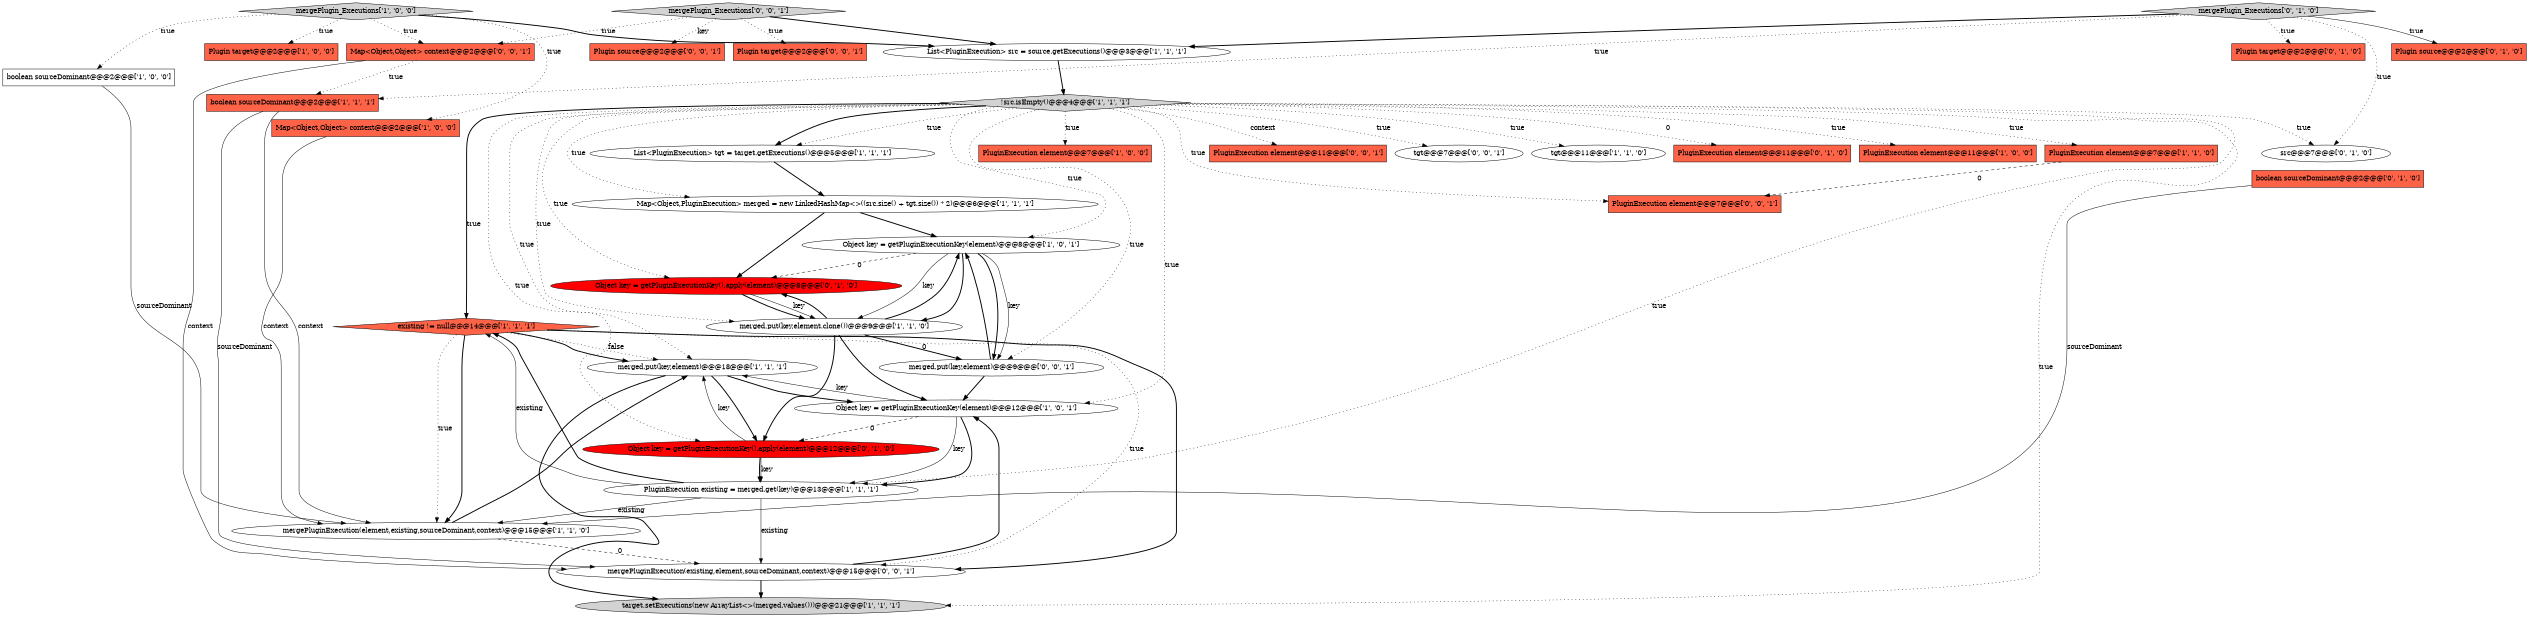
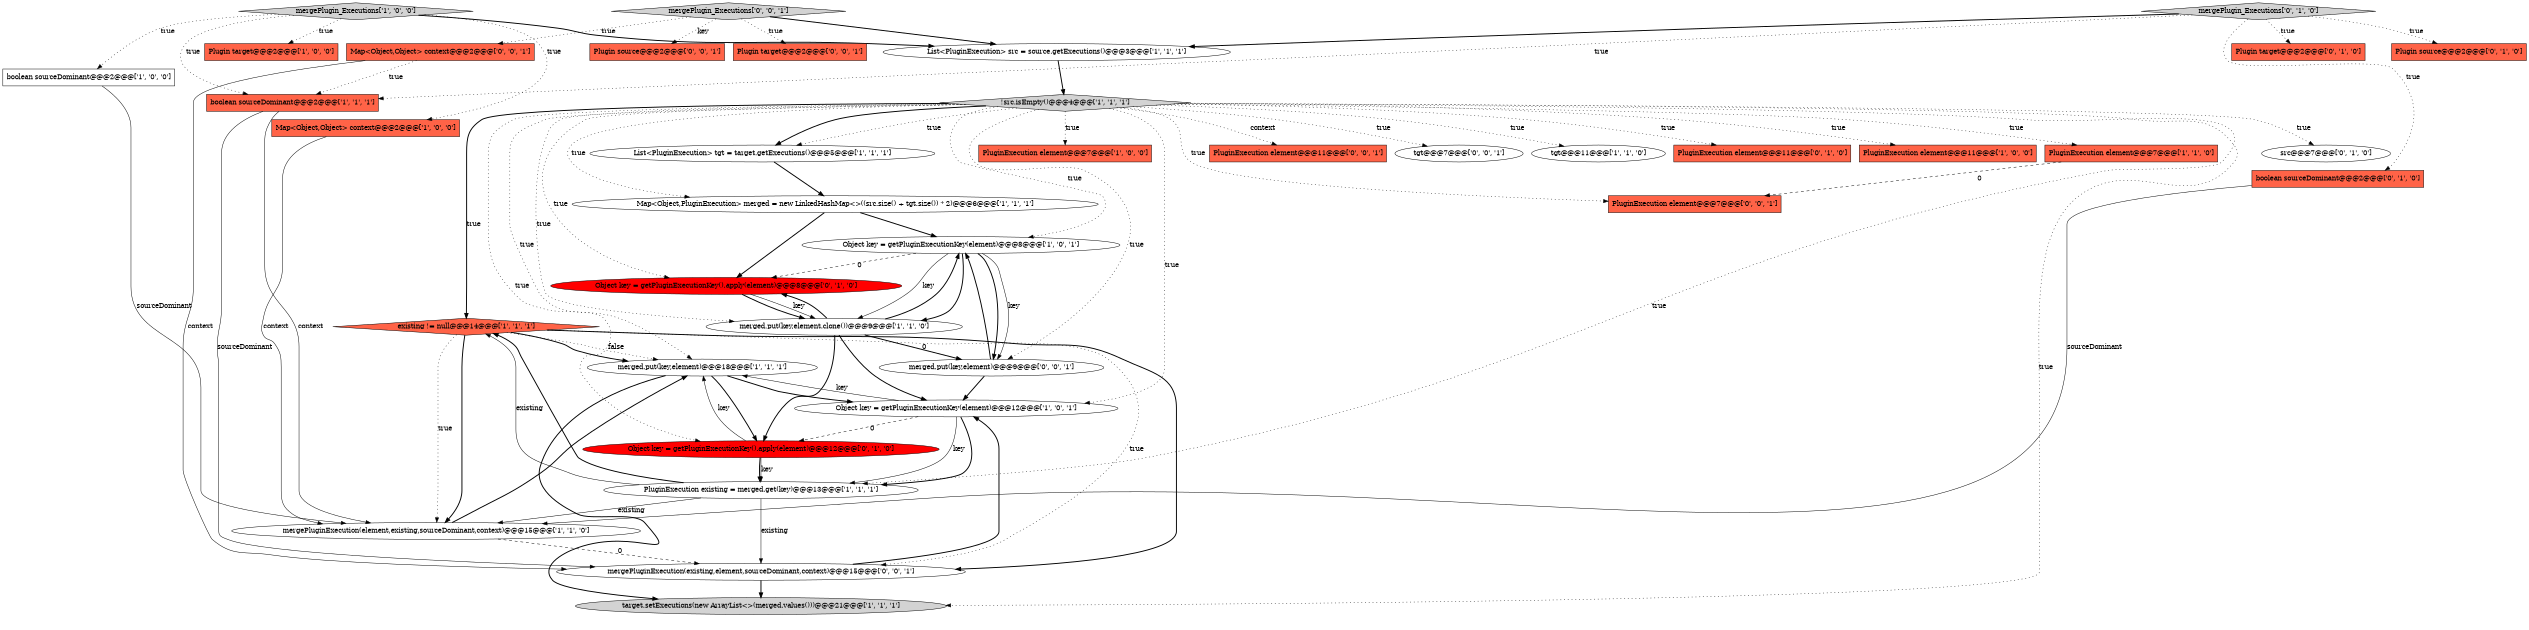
(2371, 25) -> (2371, 25)
(395, 30) -> (195, 37)
(2376, 57) -> (2340, 64)
(1668, 128) -> (1668, 128)
